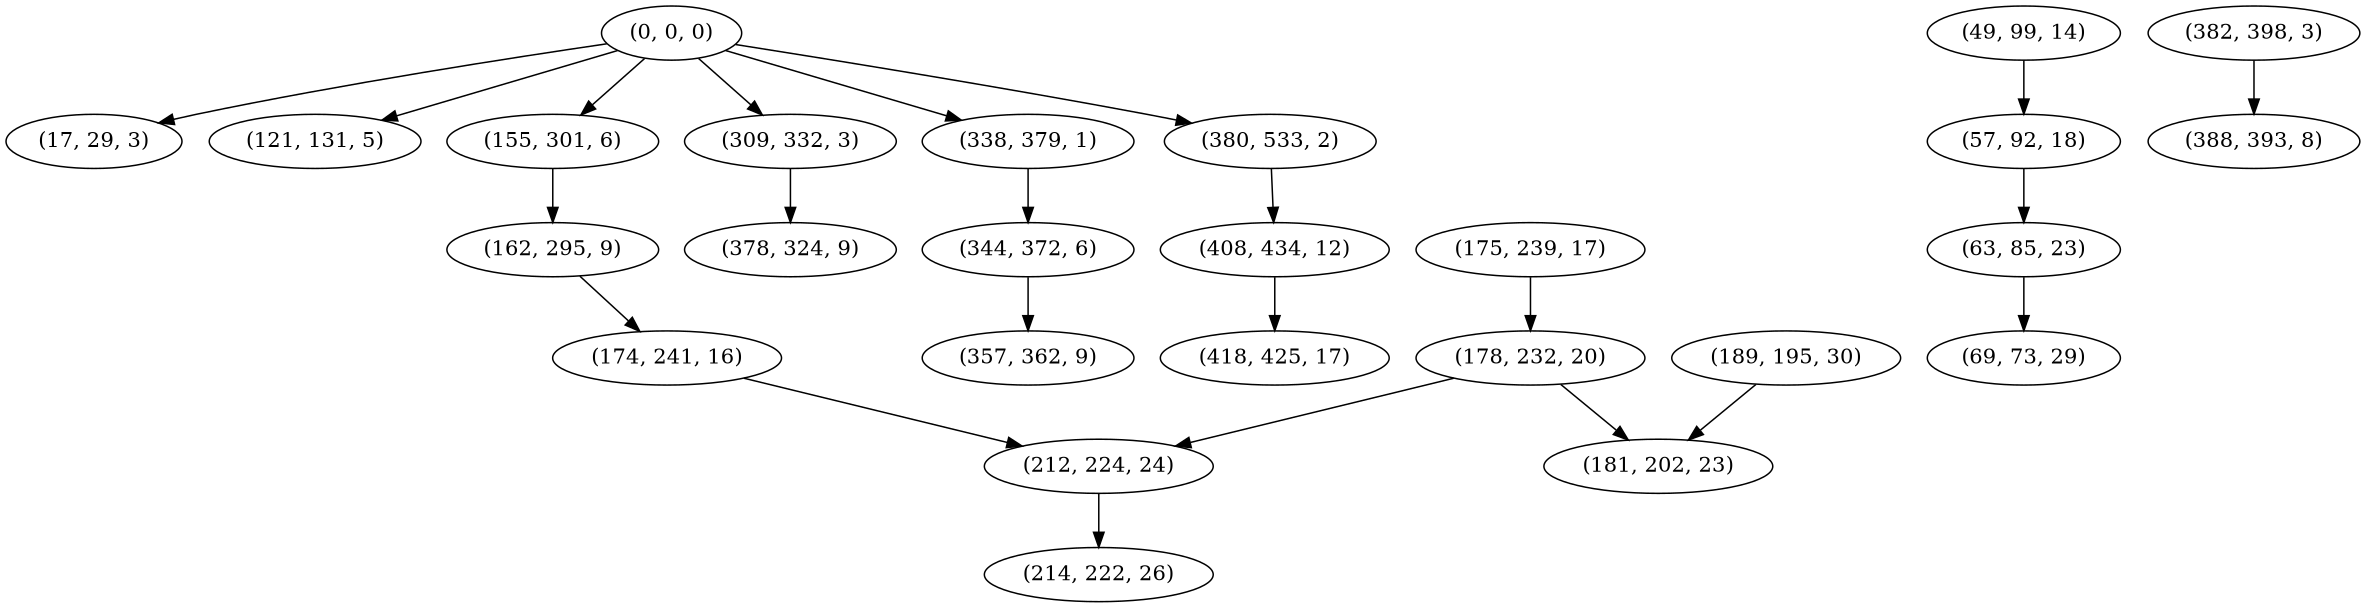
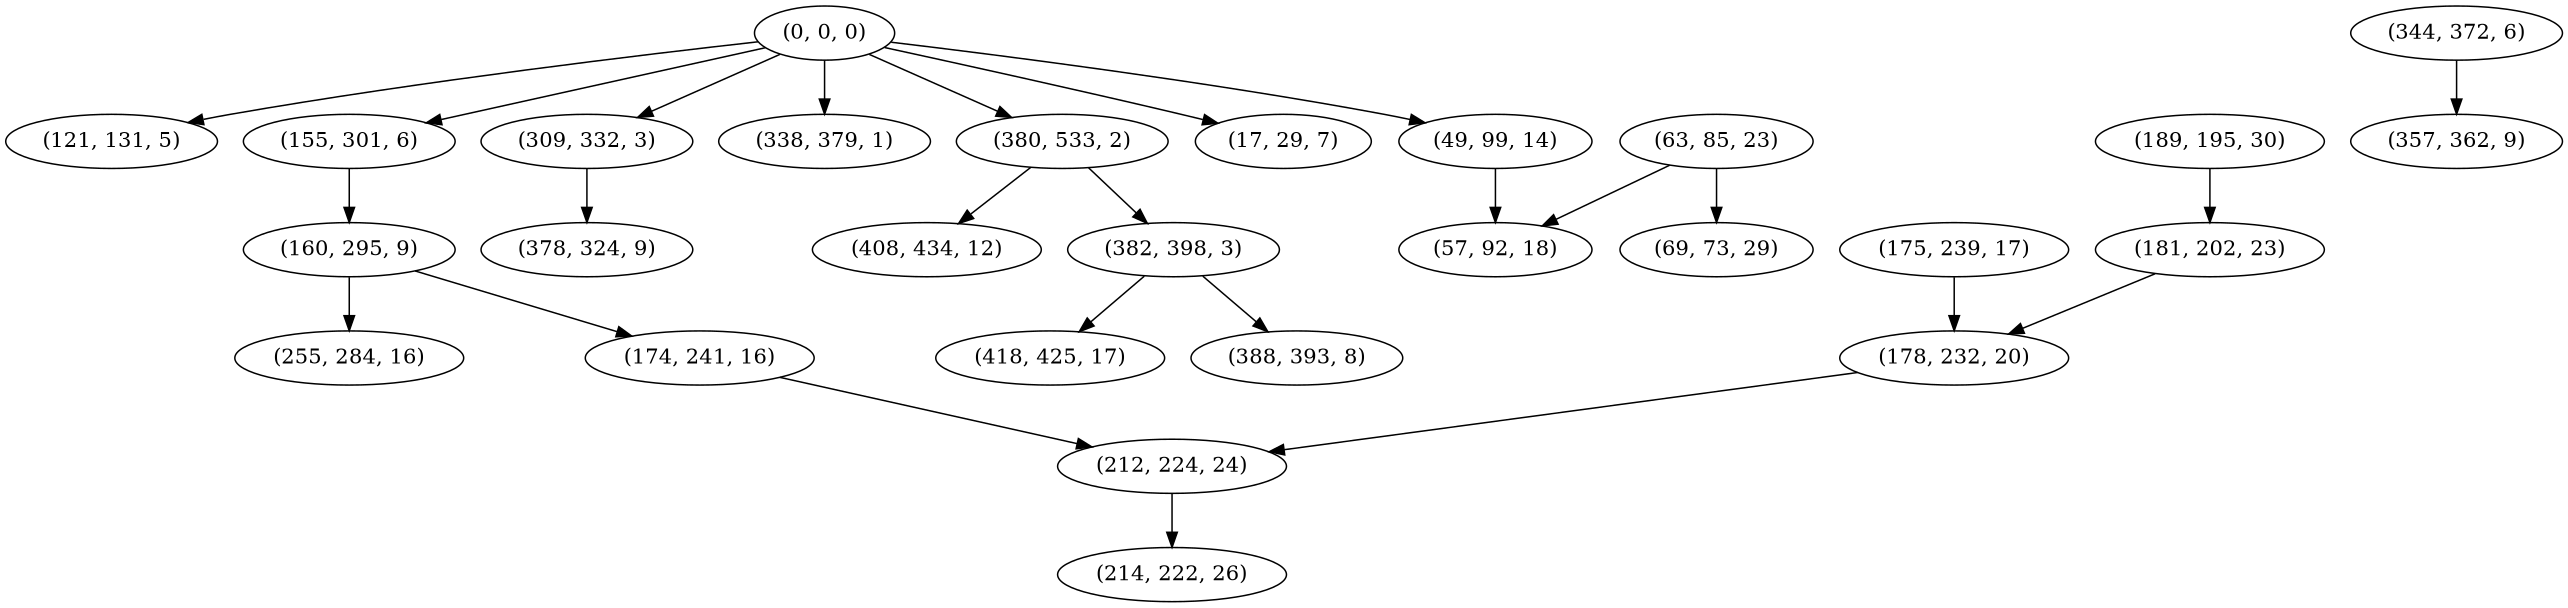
none -> (1151, 77)
(94, 141) -> (1283, 141)
(1028, 188) -> none
(2024, 188) -> (1613, 192)
none -> (1113, 190)
(553, 250) -> (349, 250)
(1275, 296) -> (1118, 299)
none -> (349, 358)
(1588, 407) -> (2089, 301)
